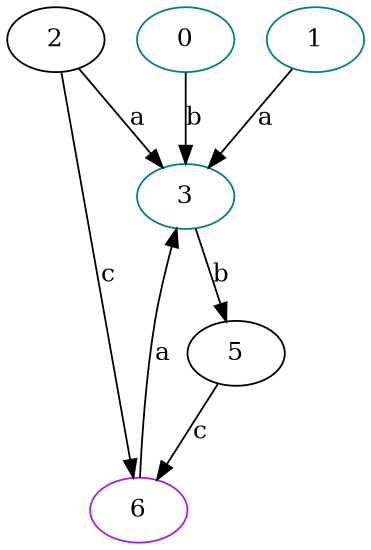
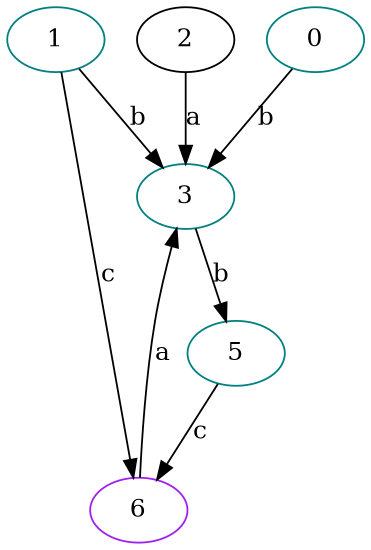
(266, 118) -> (139, 118)
(96, 266) -> (96, 266)
(236, 353) -> (236, 353)
